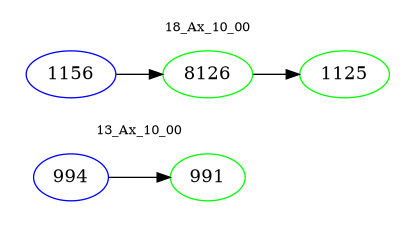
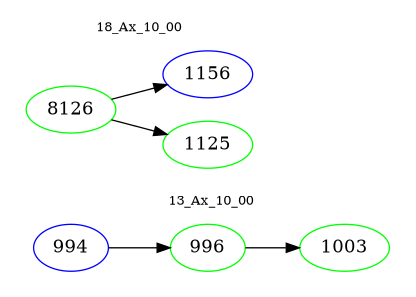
(133, 74) -> (133, 94)
(208, 177) -> (208, 248)
none -> (345, 248)
